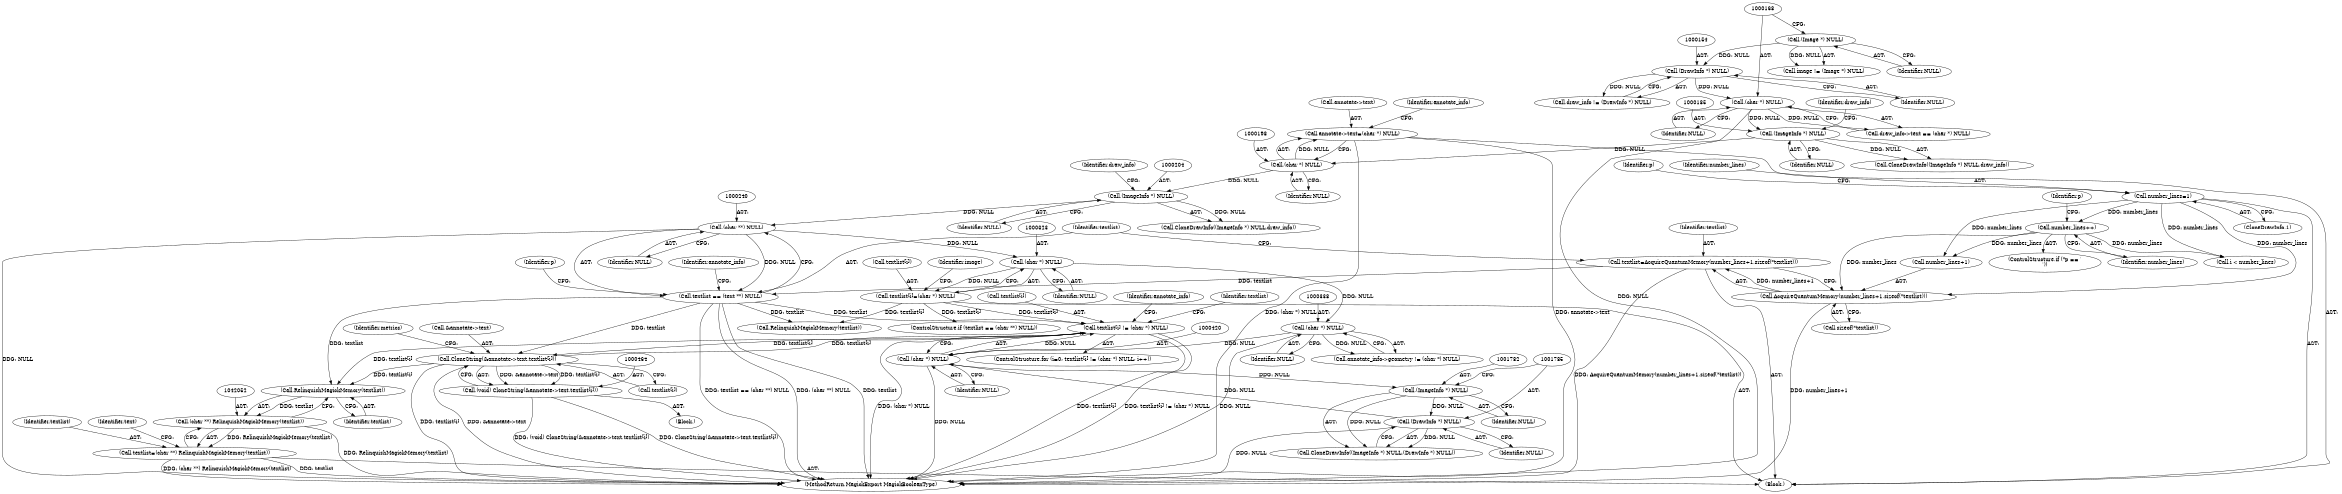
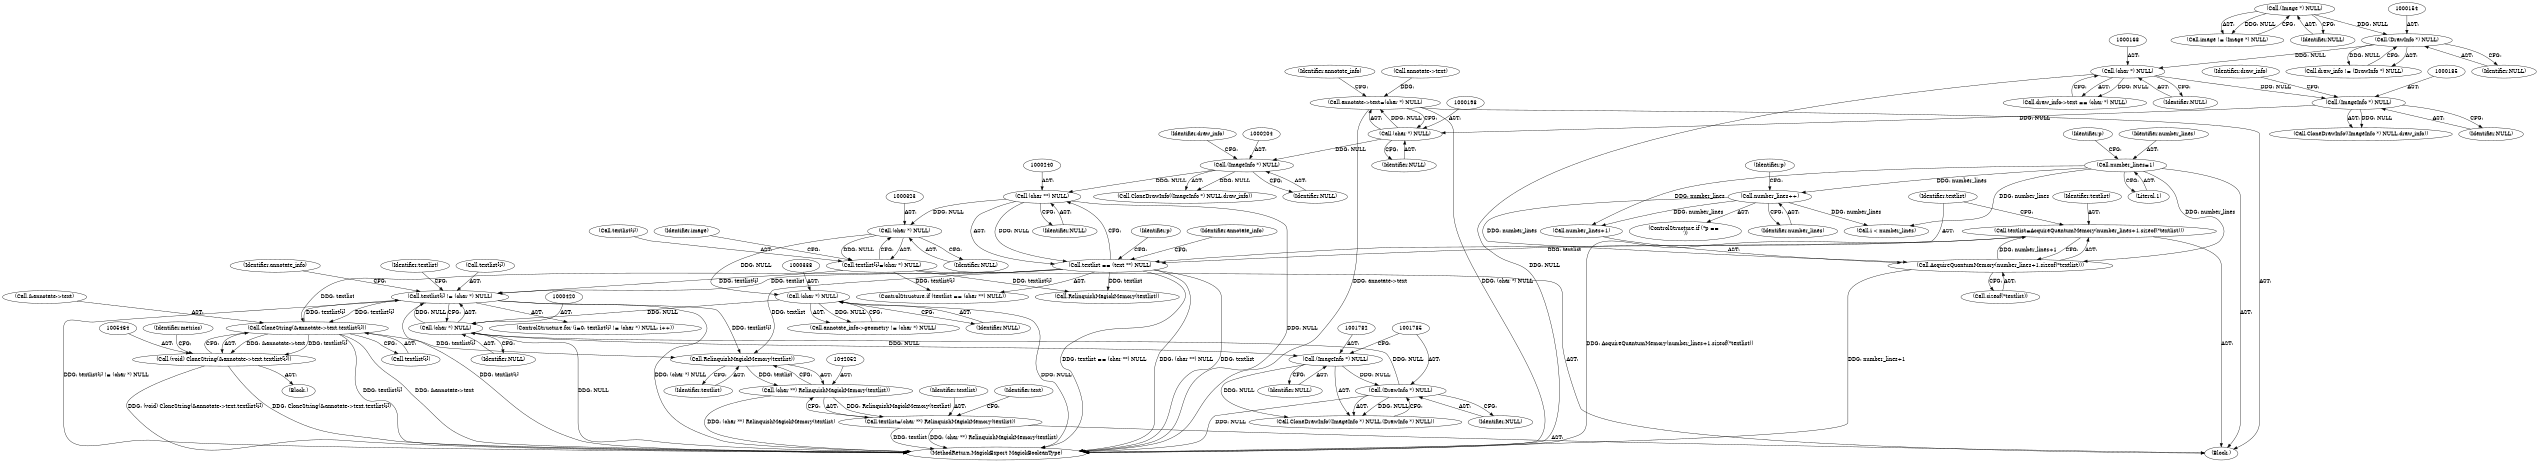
(1787, 23) -> (2273, 29)
(1357, 119) -> (1408, 87)
(2268, 228) -> (2149, 197)
none -> (1050, 285)
(434, 343) -> (178, 347)
(636, 360) -> (118, 328)
(396, 454) -> (771, 422)
